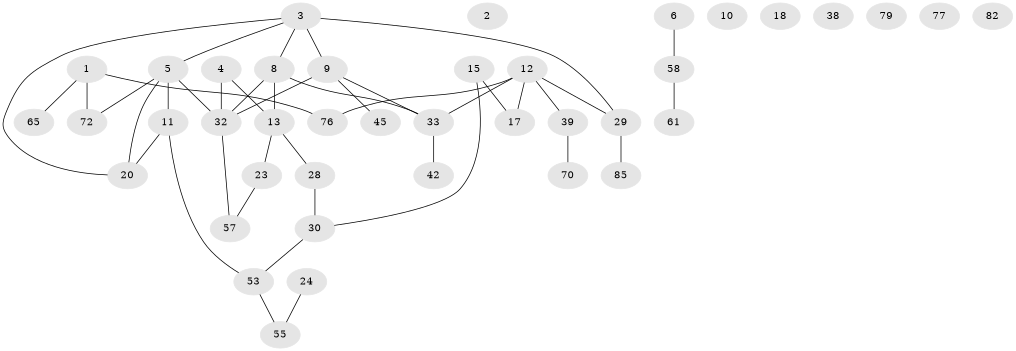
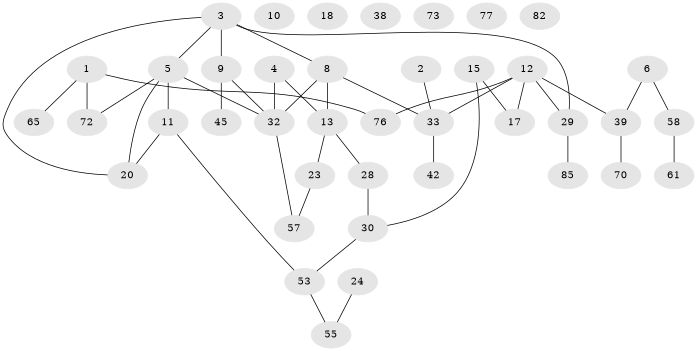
(886, 16) -> (434, 16)
(381, 96) -> (427, 96)
none -> (634, 96)
